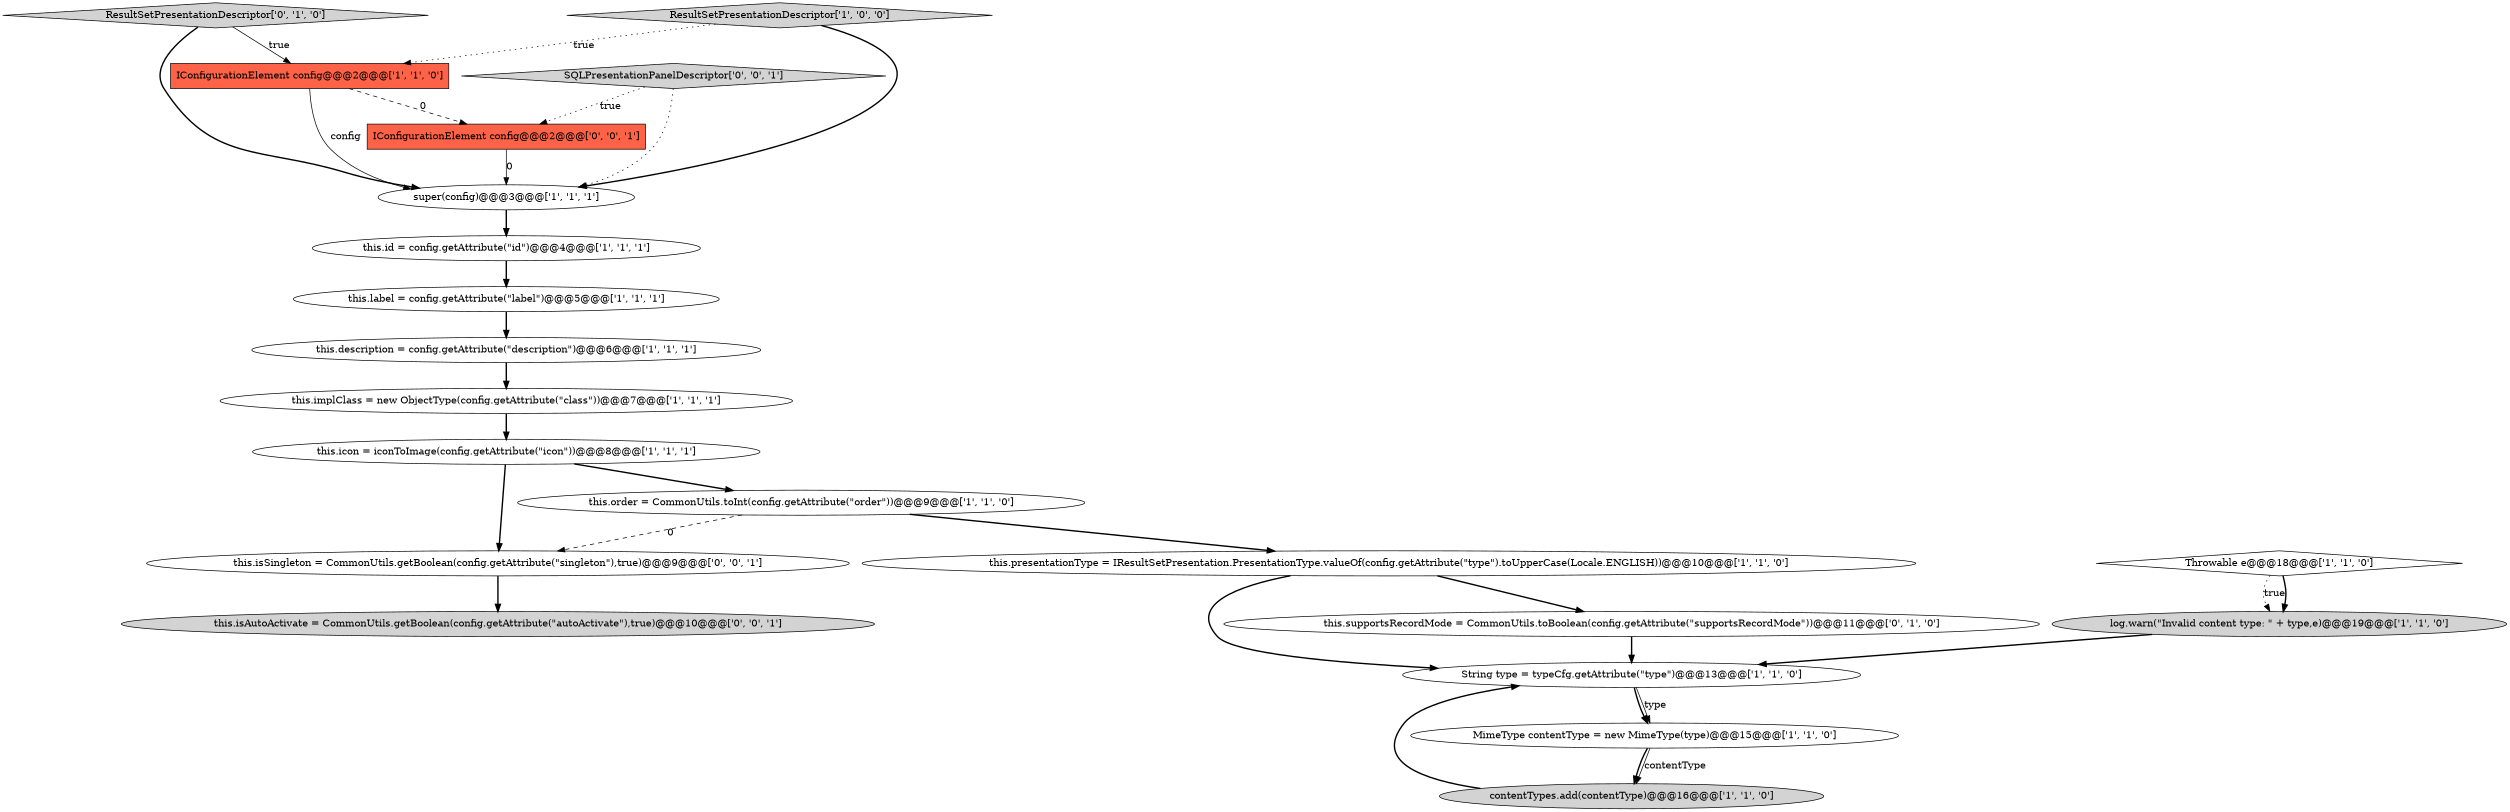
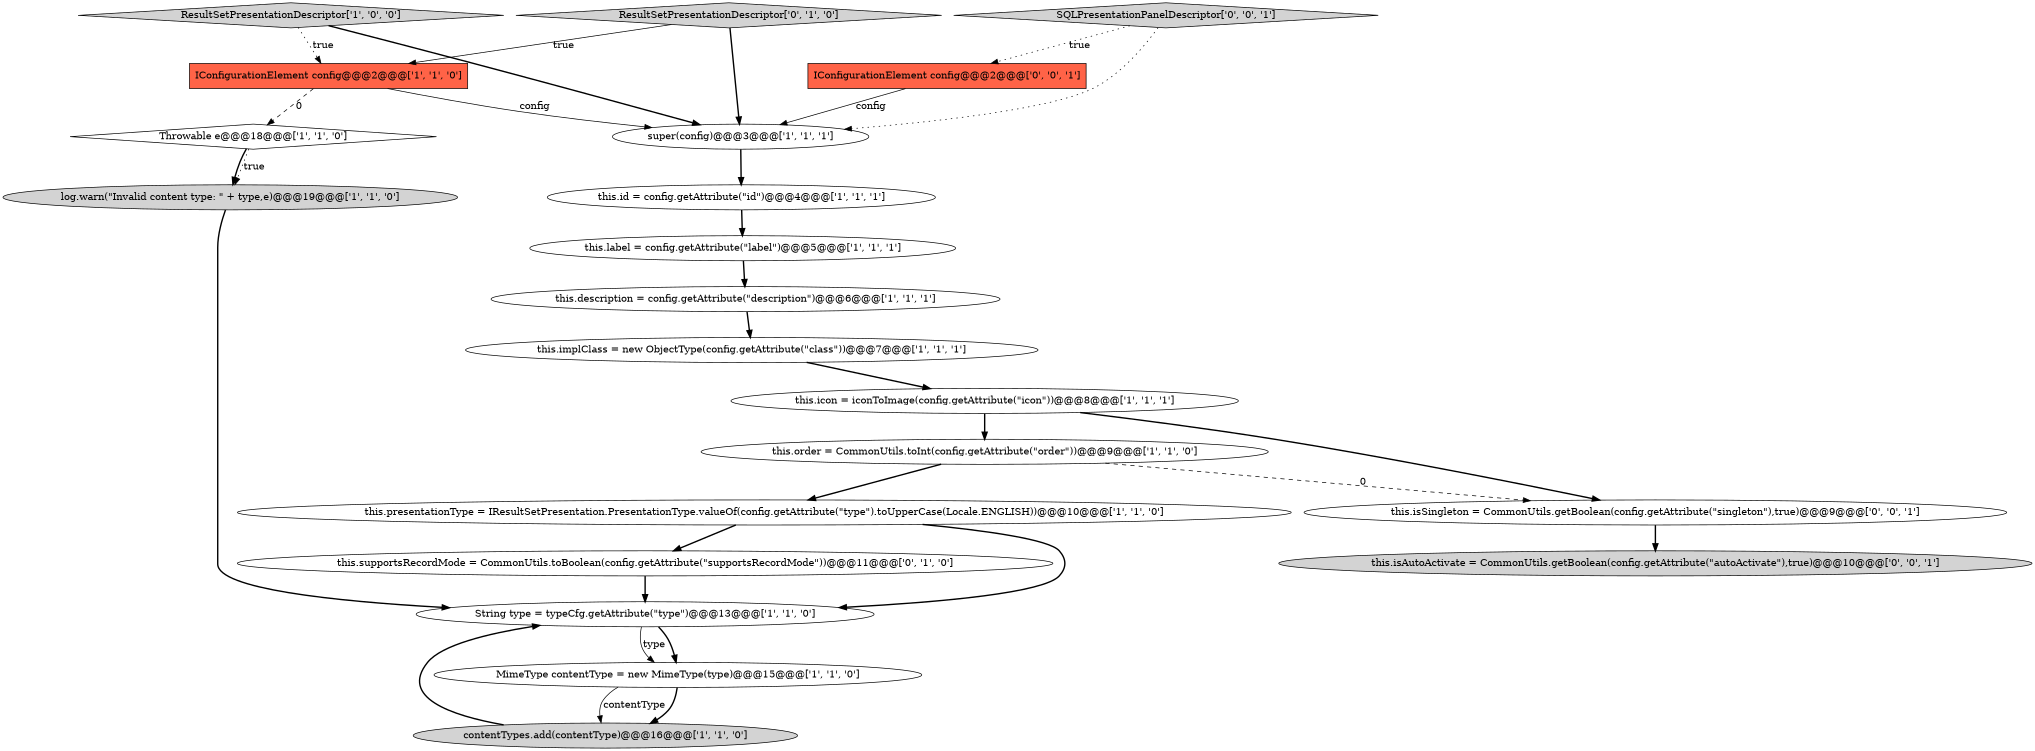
(405, 105) -> (293, 105)
(510, 167) -> (871, 106)
